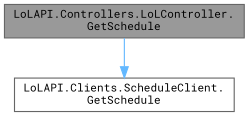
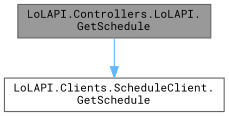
(124, 21) -> (114, 21)
